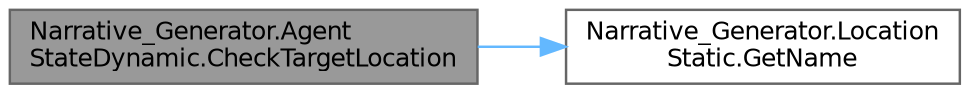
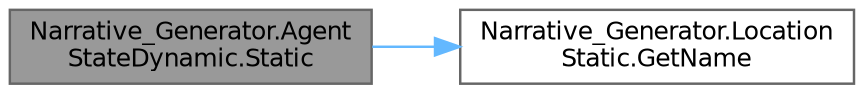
(244, 47) -> (191, 47)
